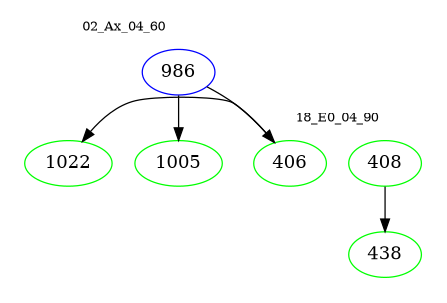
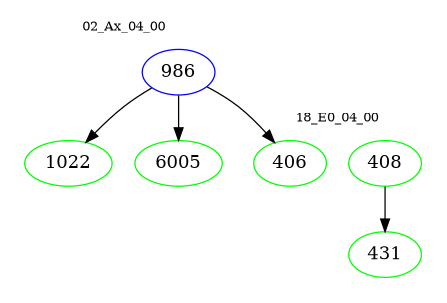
(124, 27) -> (124, 27)
(191, 97) -> (122, 108)
(338, 118) -> (338, 118)
(179, 163) -> (179, 163)
(385, 255) -> (385, 255)
